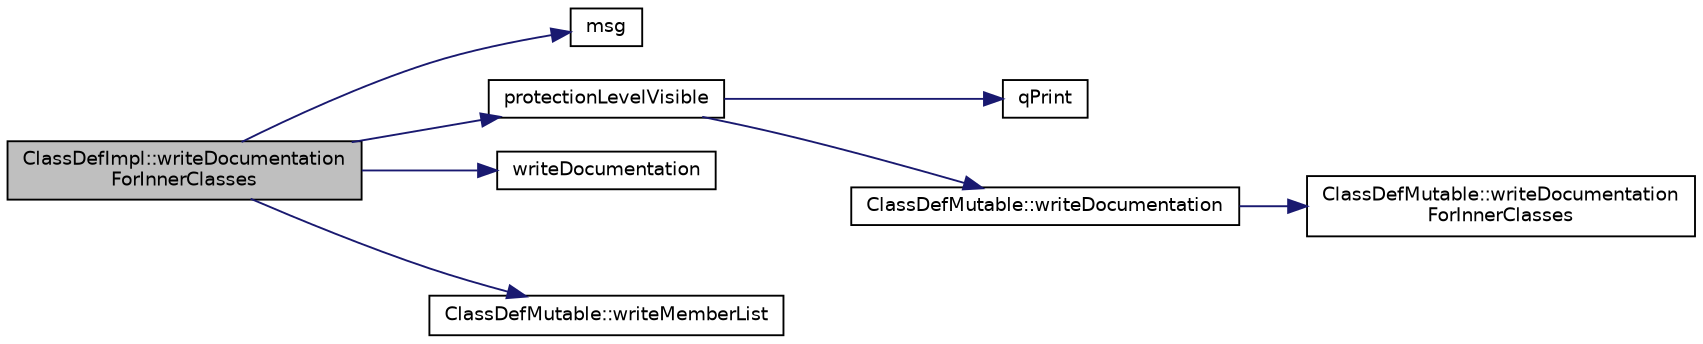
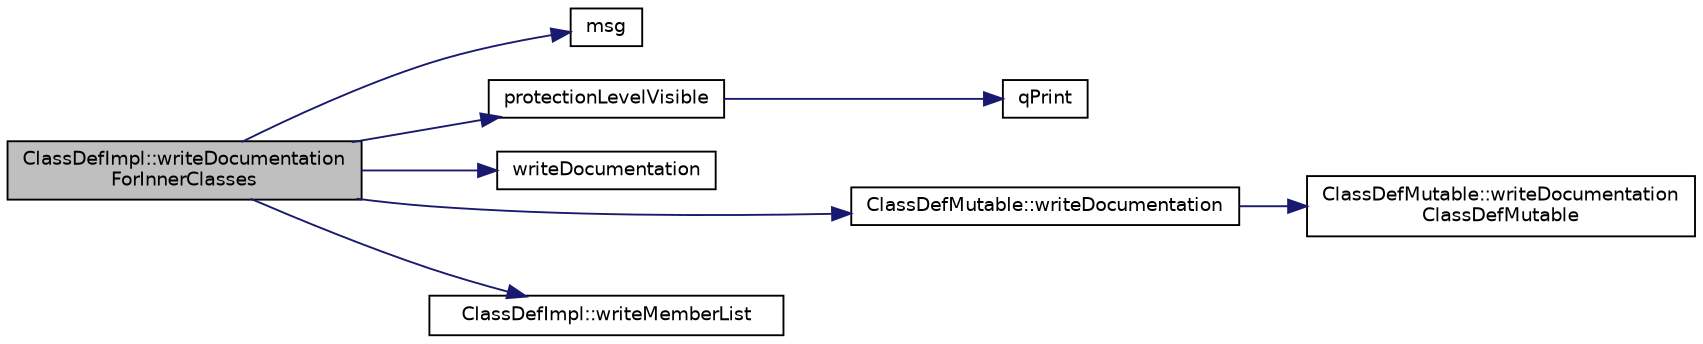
(834, 147) -> (594, 214)
(1501, 206) -> (1501, 206)
(606, 315) -> (606, 315)
